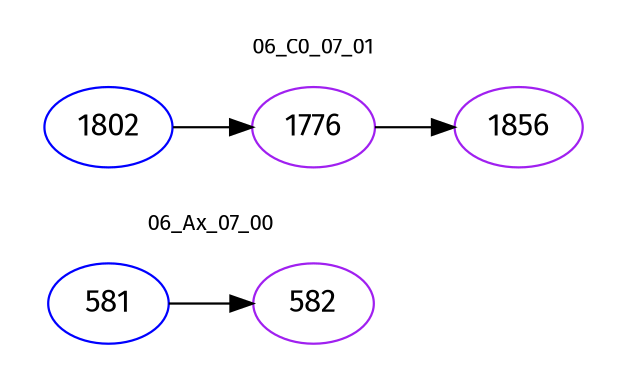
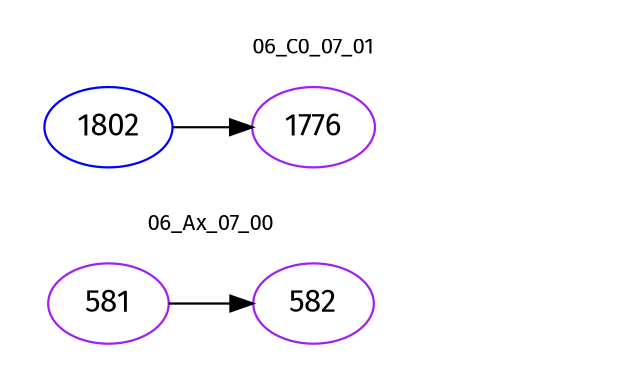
(519, 127) -> none
(108, 304) -> (108, 304)
